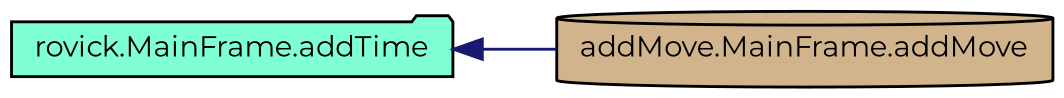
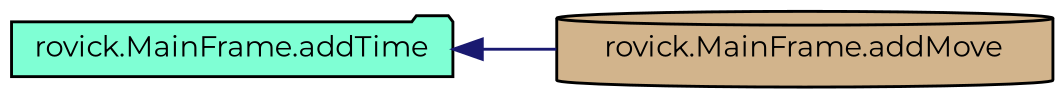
(805, 49) -> (805, 49)
